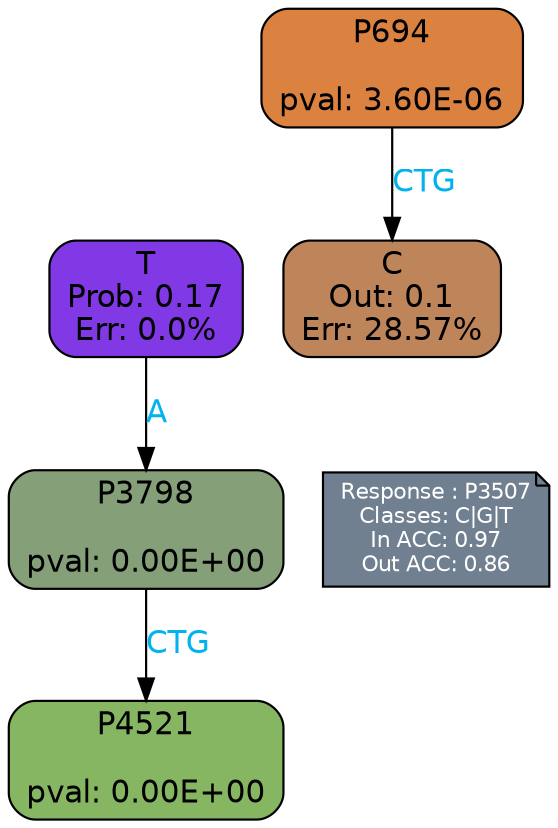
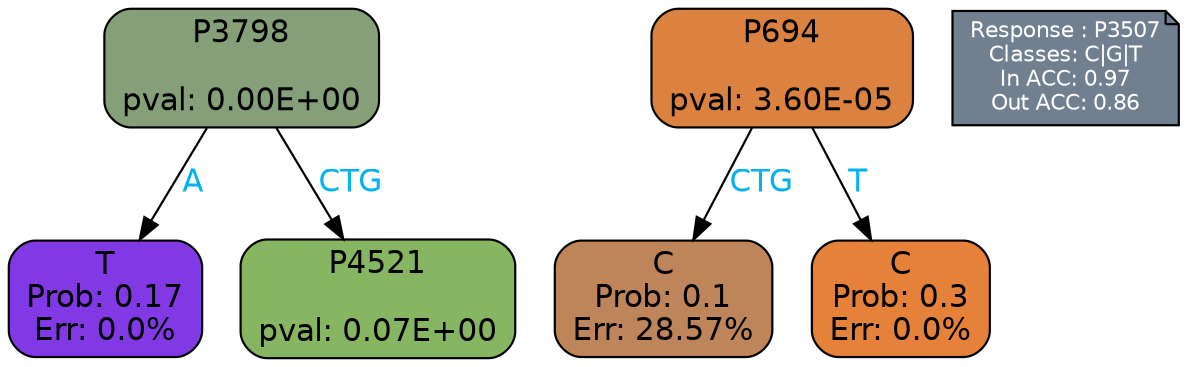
(392, 68) -> (782, 68)
(392, 299) -> (664, 299)
none -> (901, 299)
(146, 403) -> (179, 174)
(146, 760) -> (378, 299)
